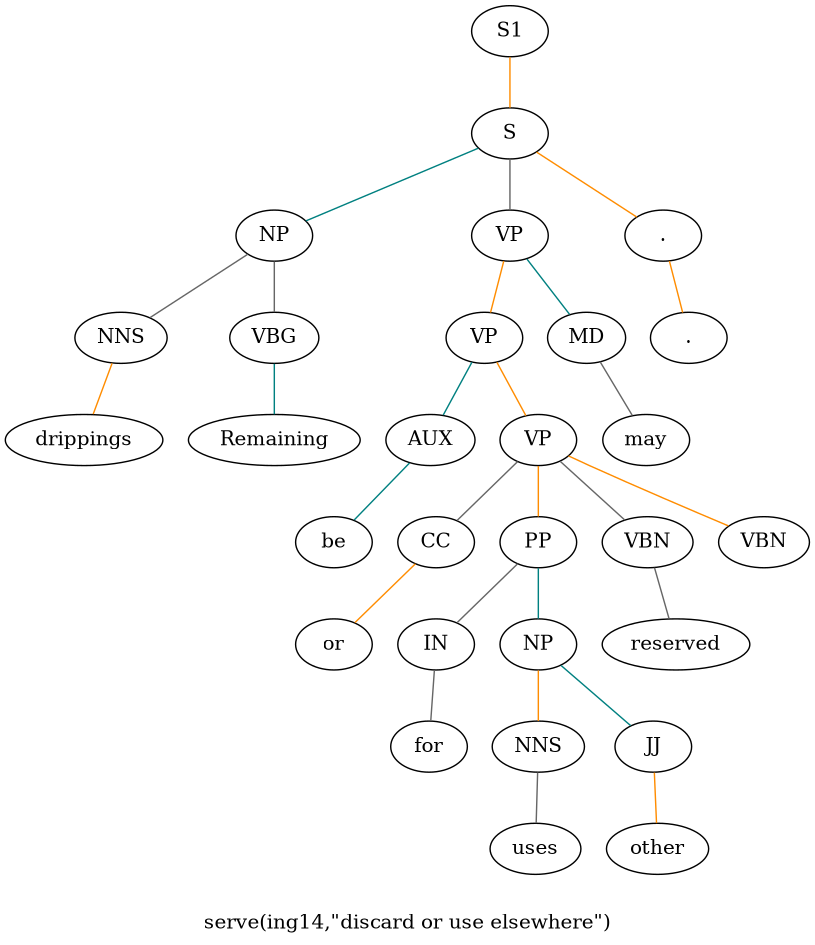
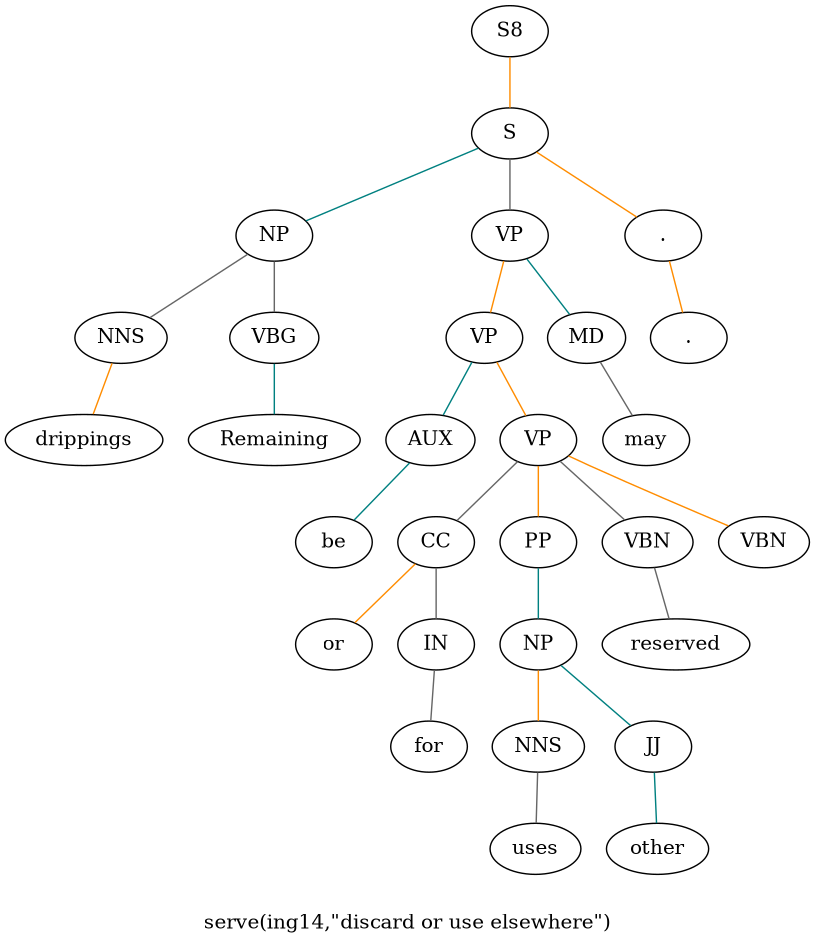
(510, 31) -> (510, 31)
(487, 593) -> (436, 593)
(655, 798) -> (655, 798)
